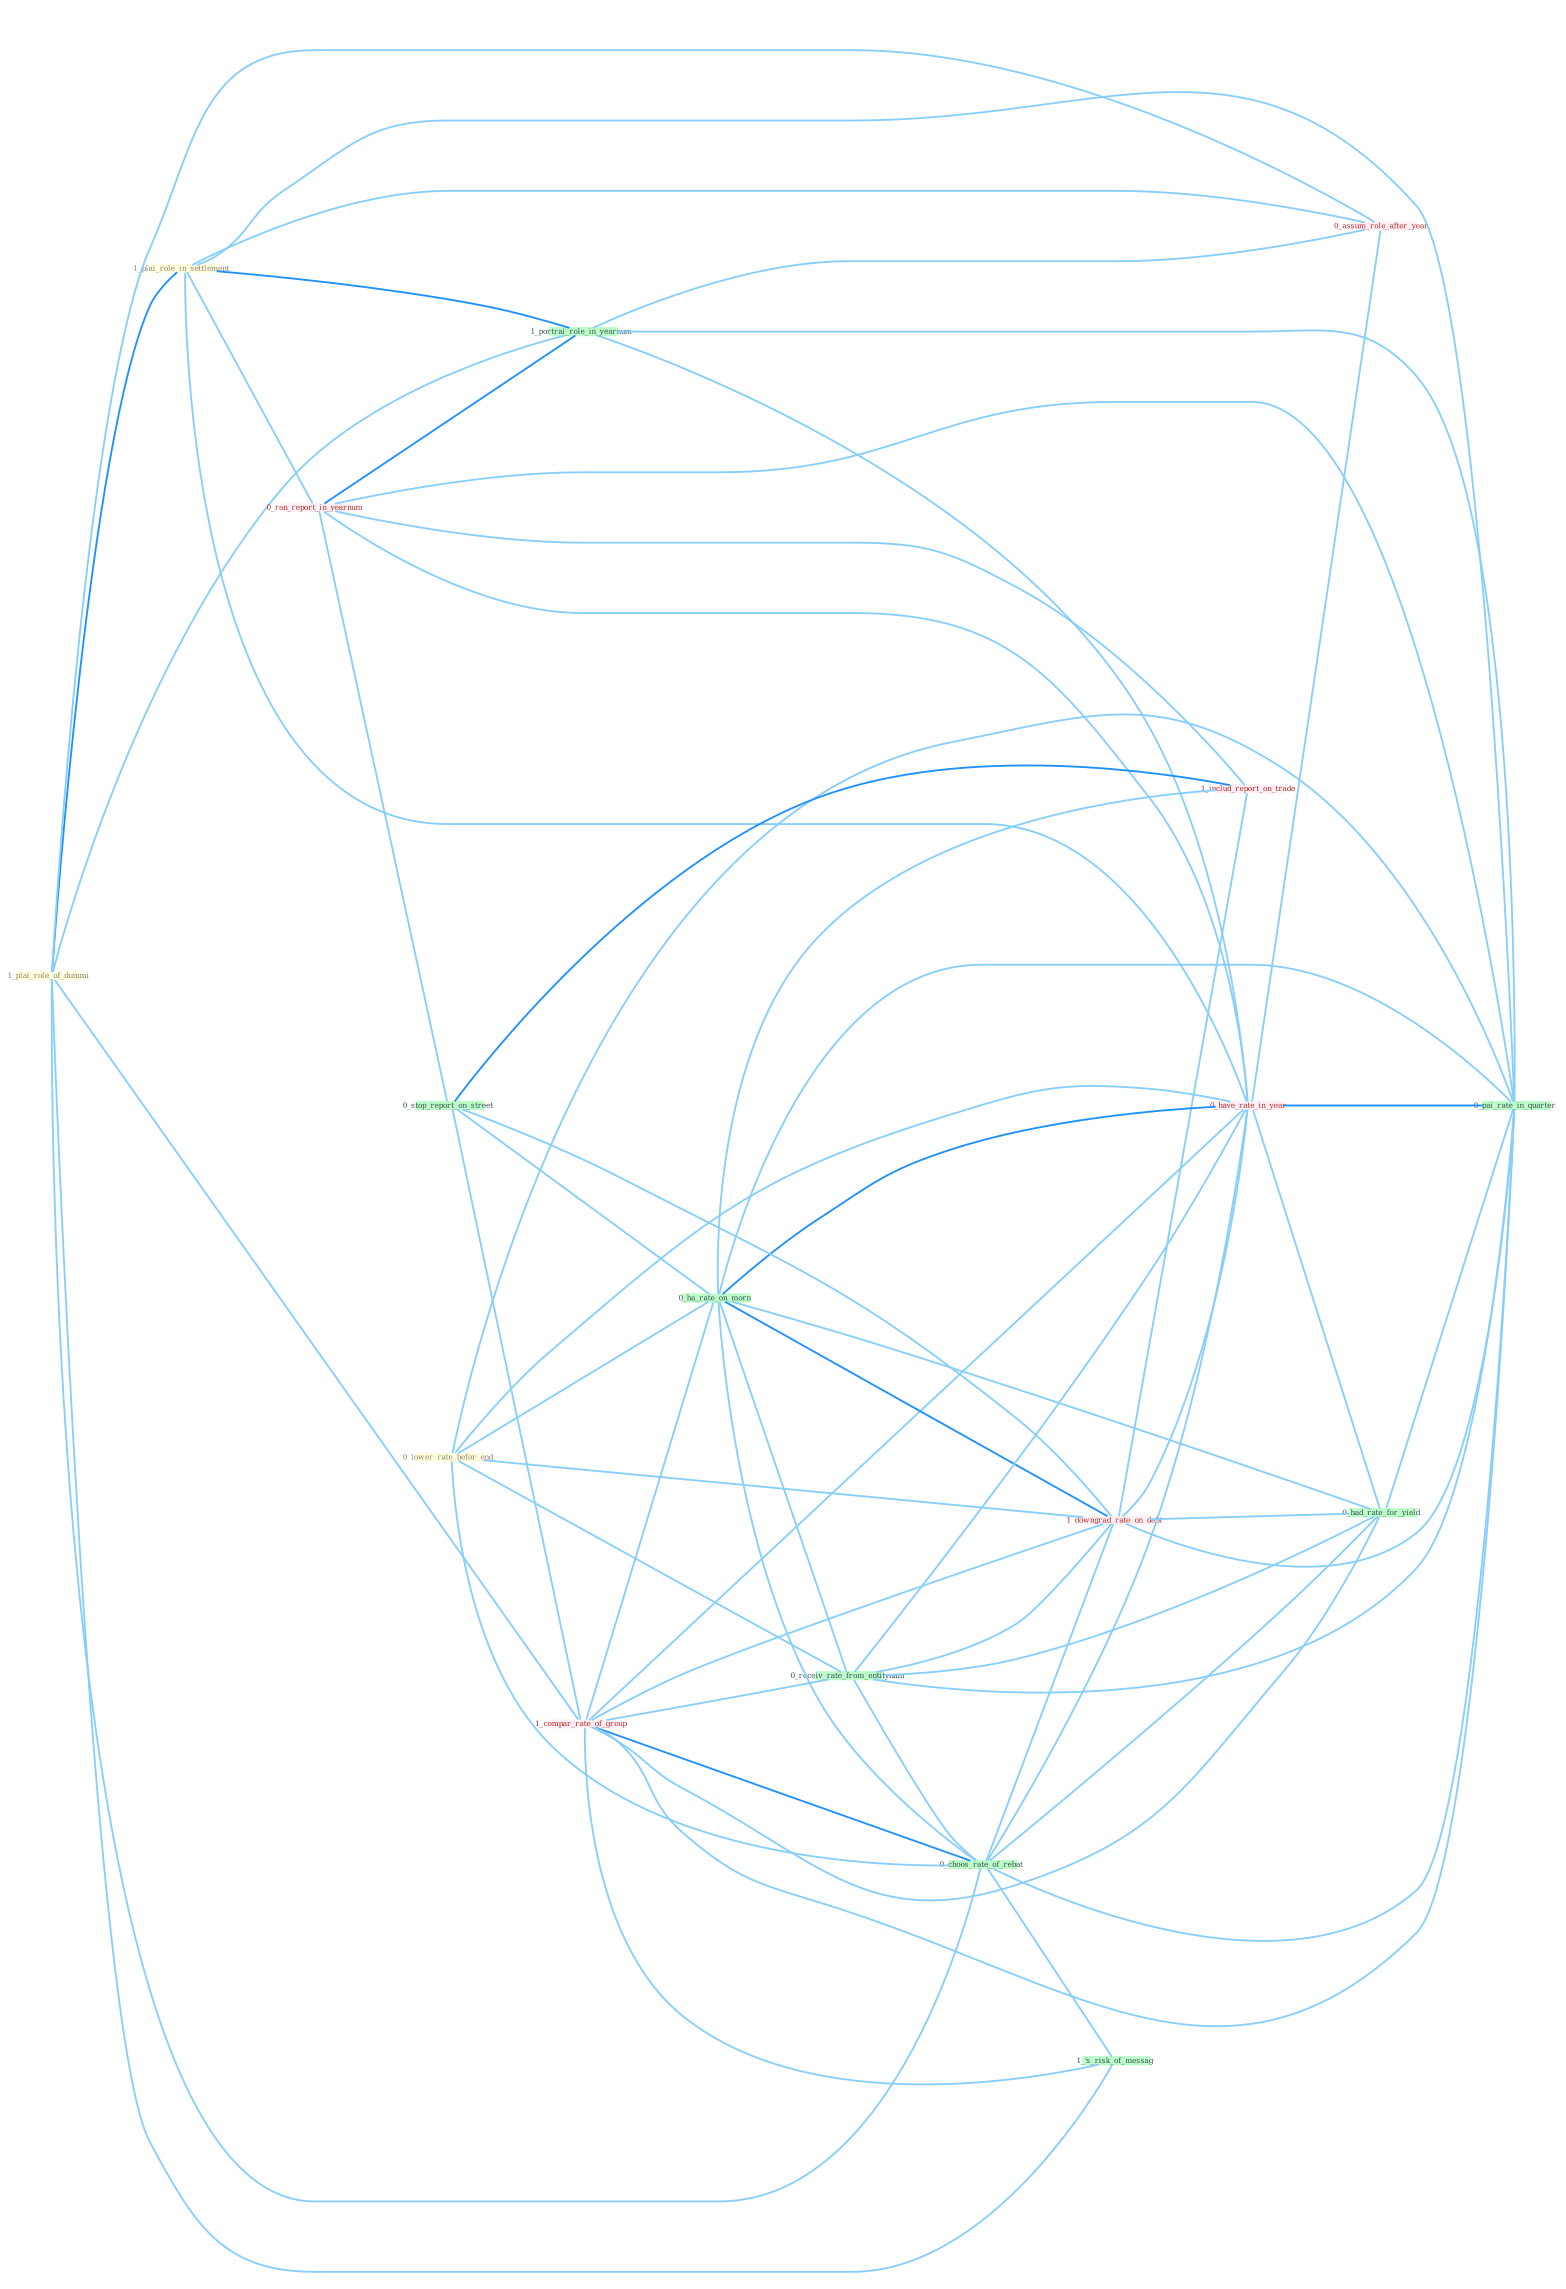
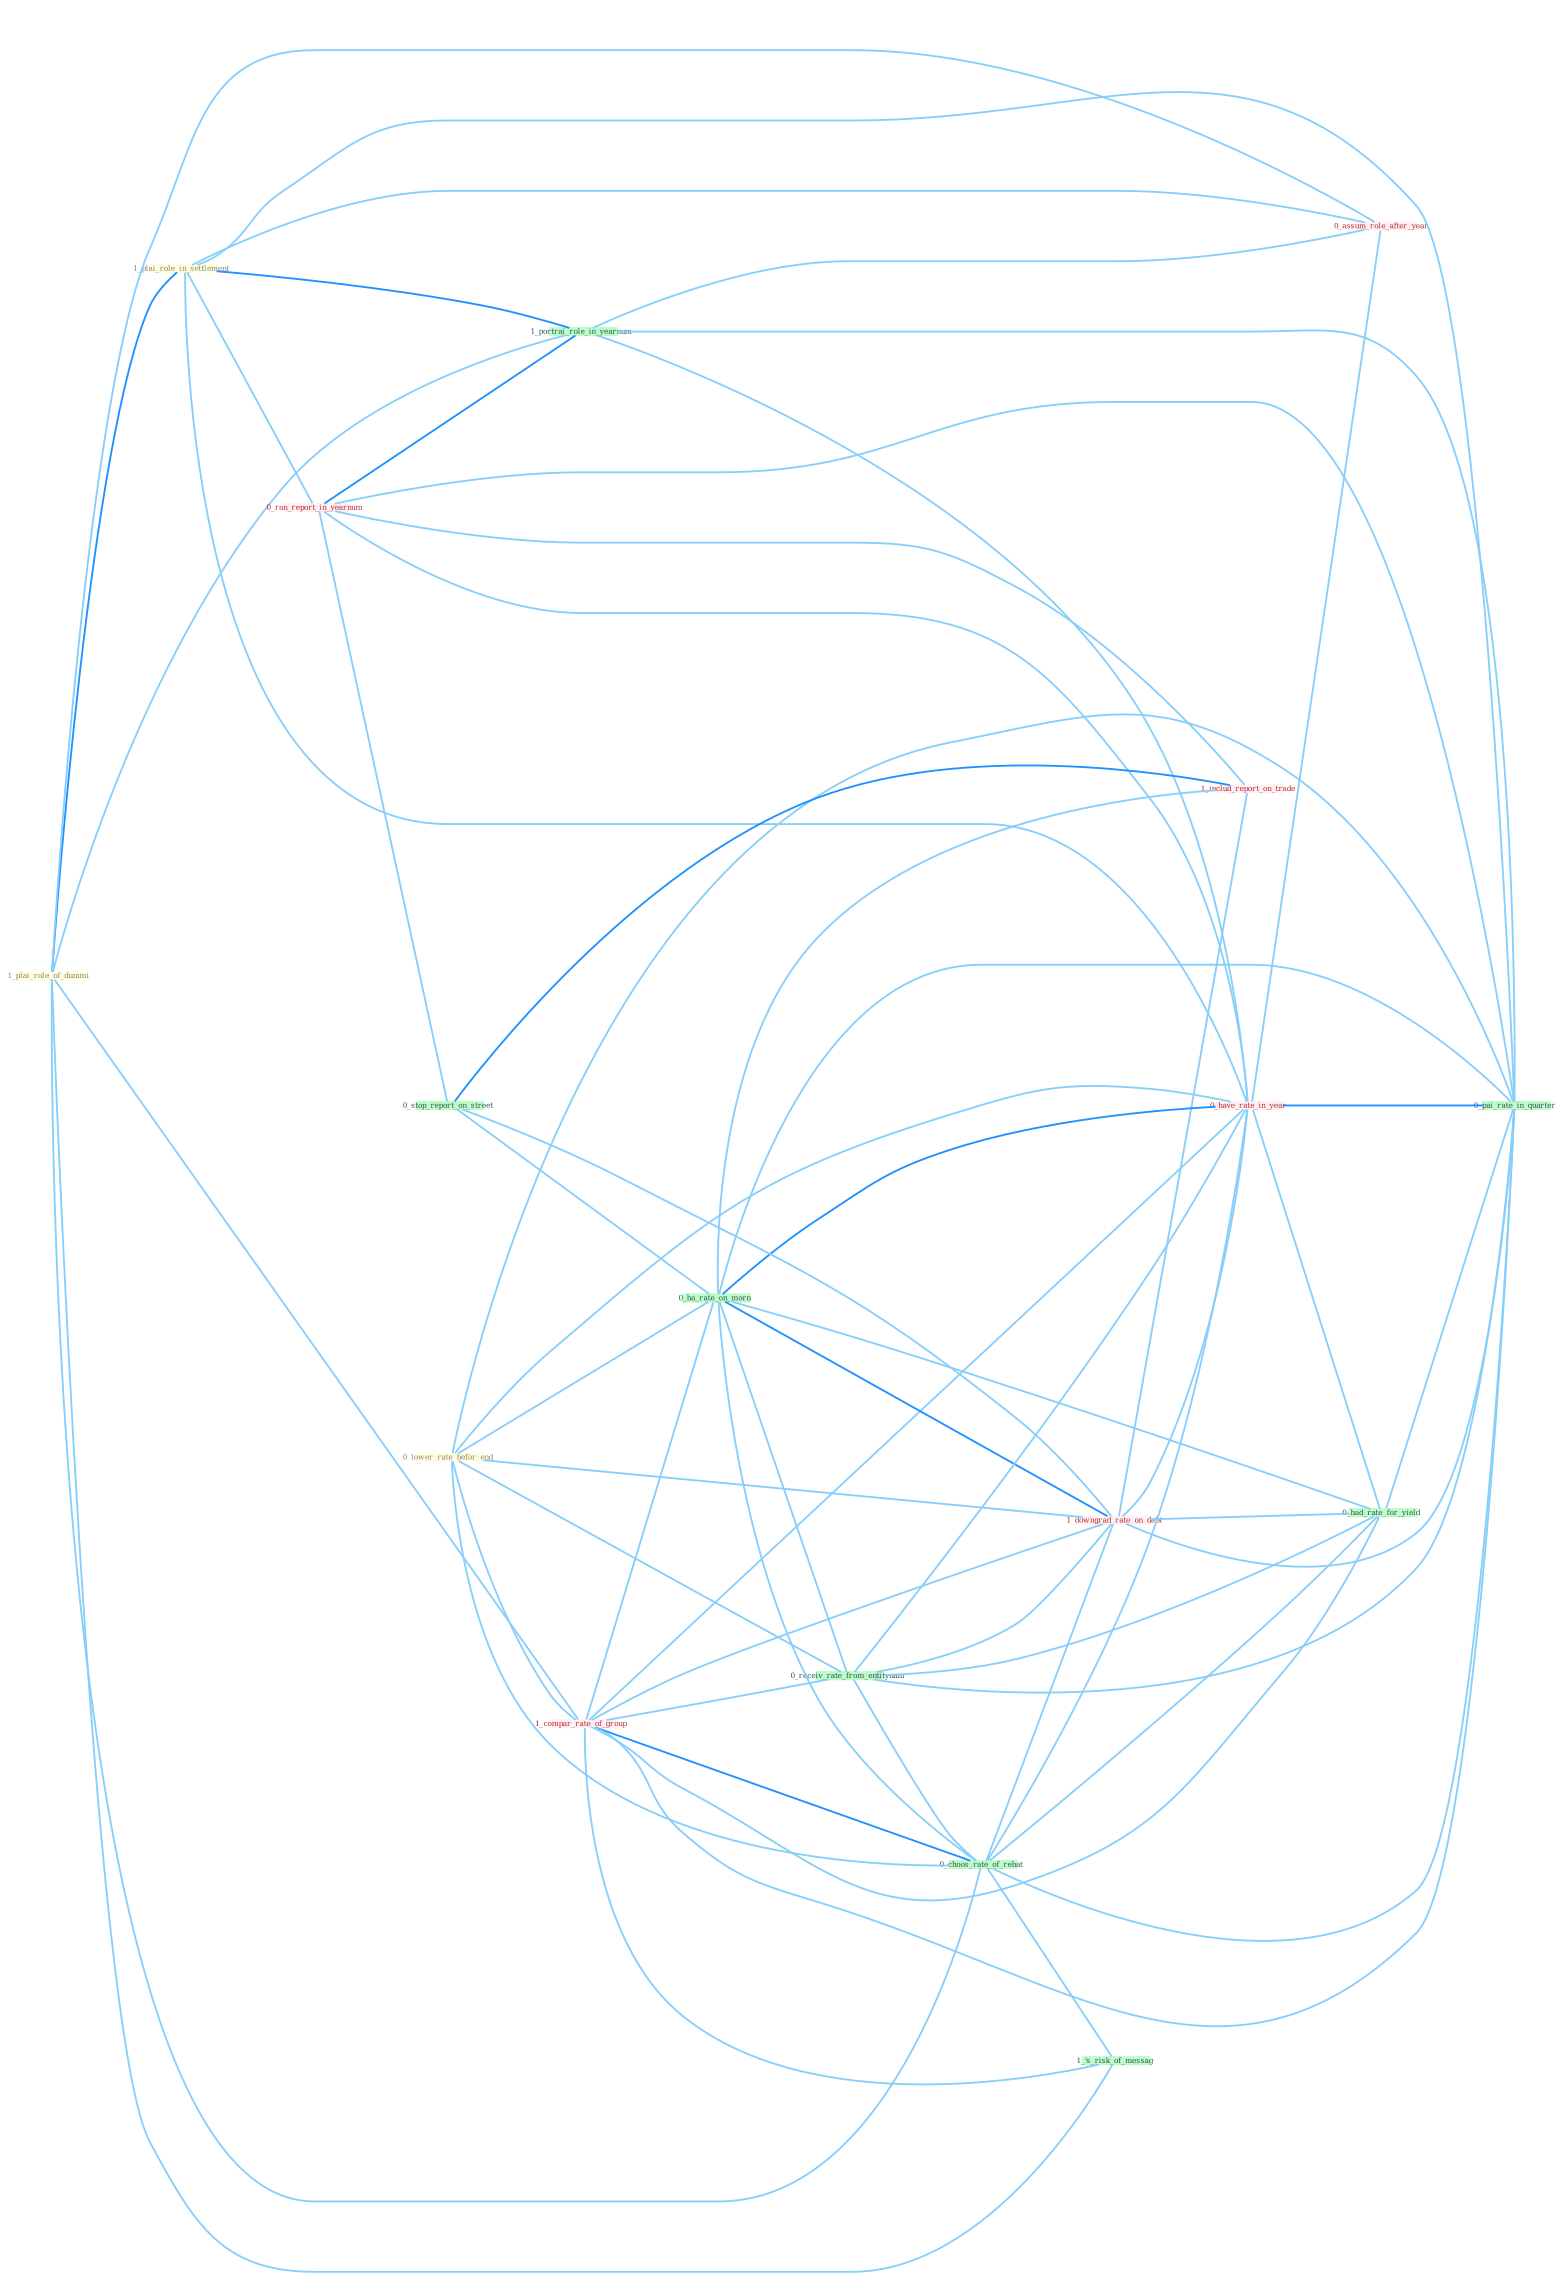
(520, 1430) -> (488, 1572)
